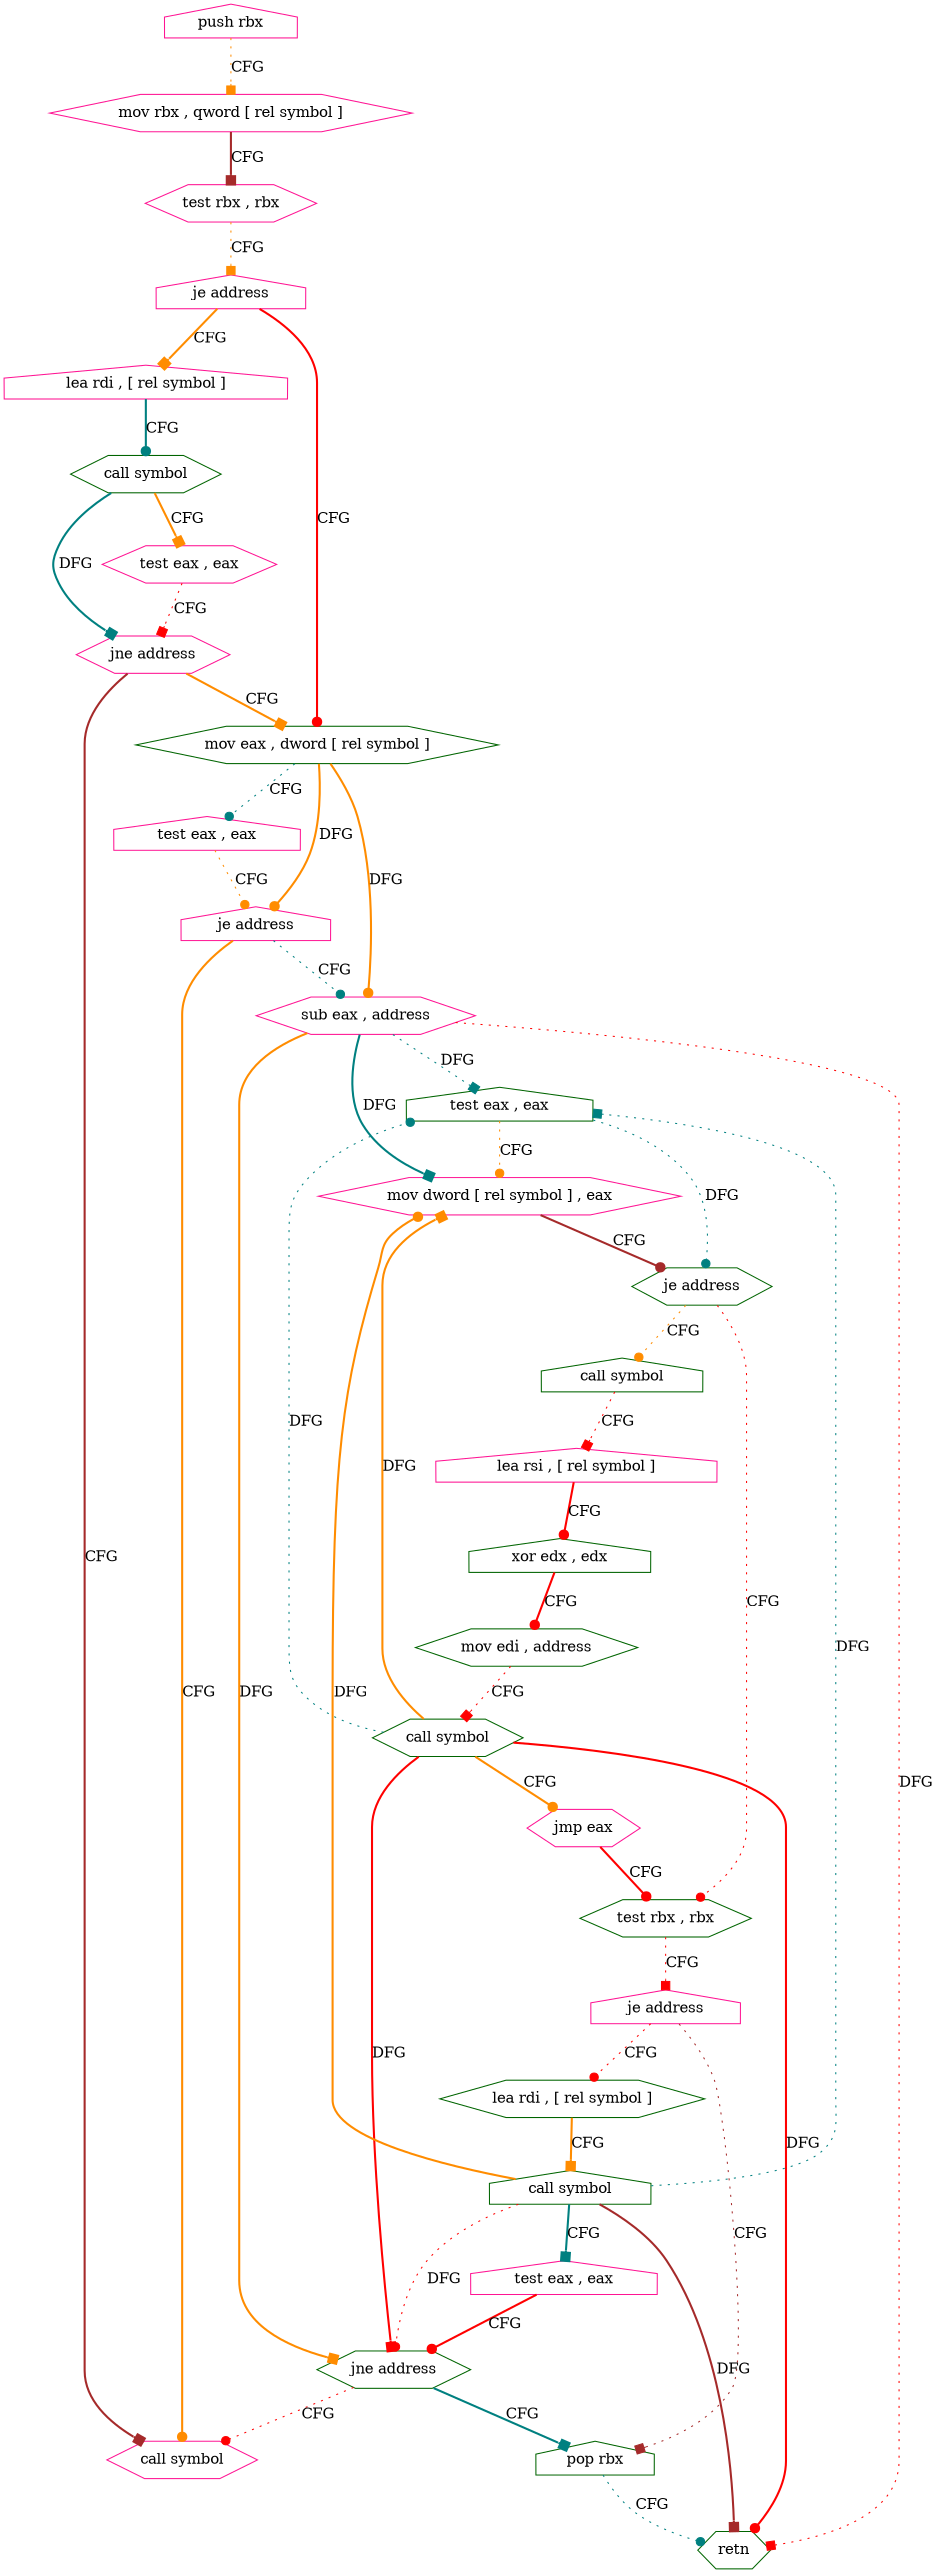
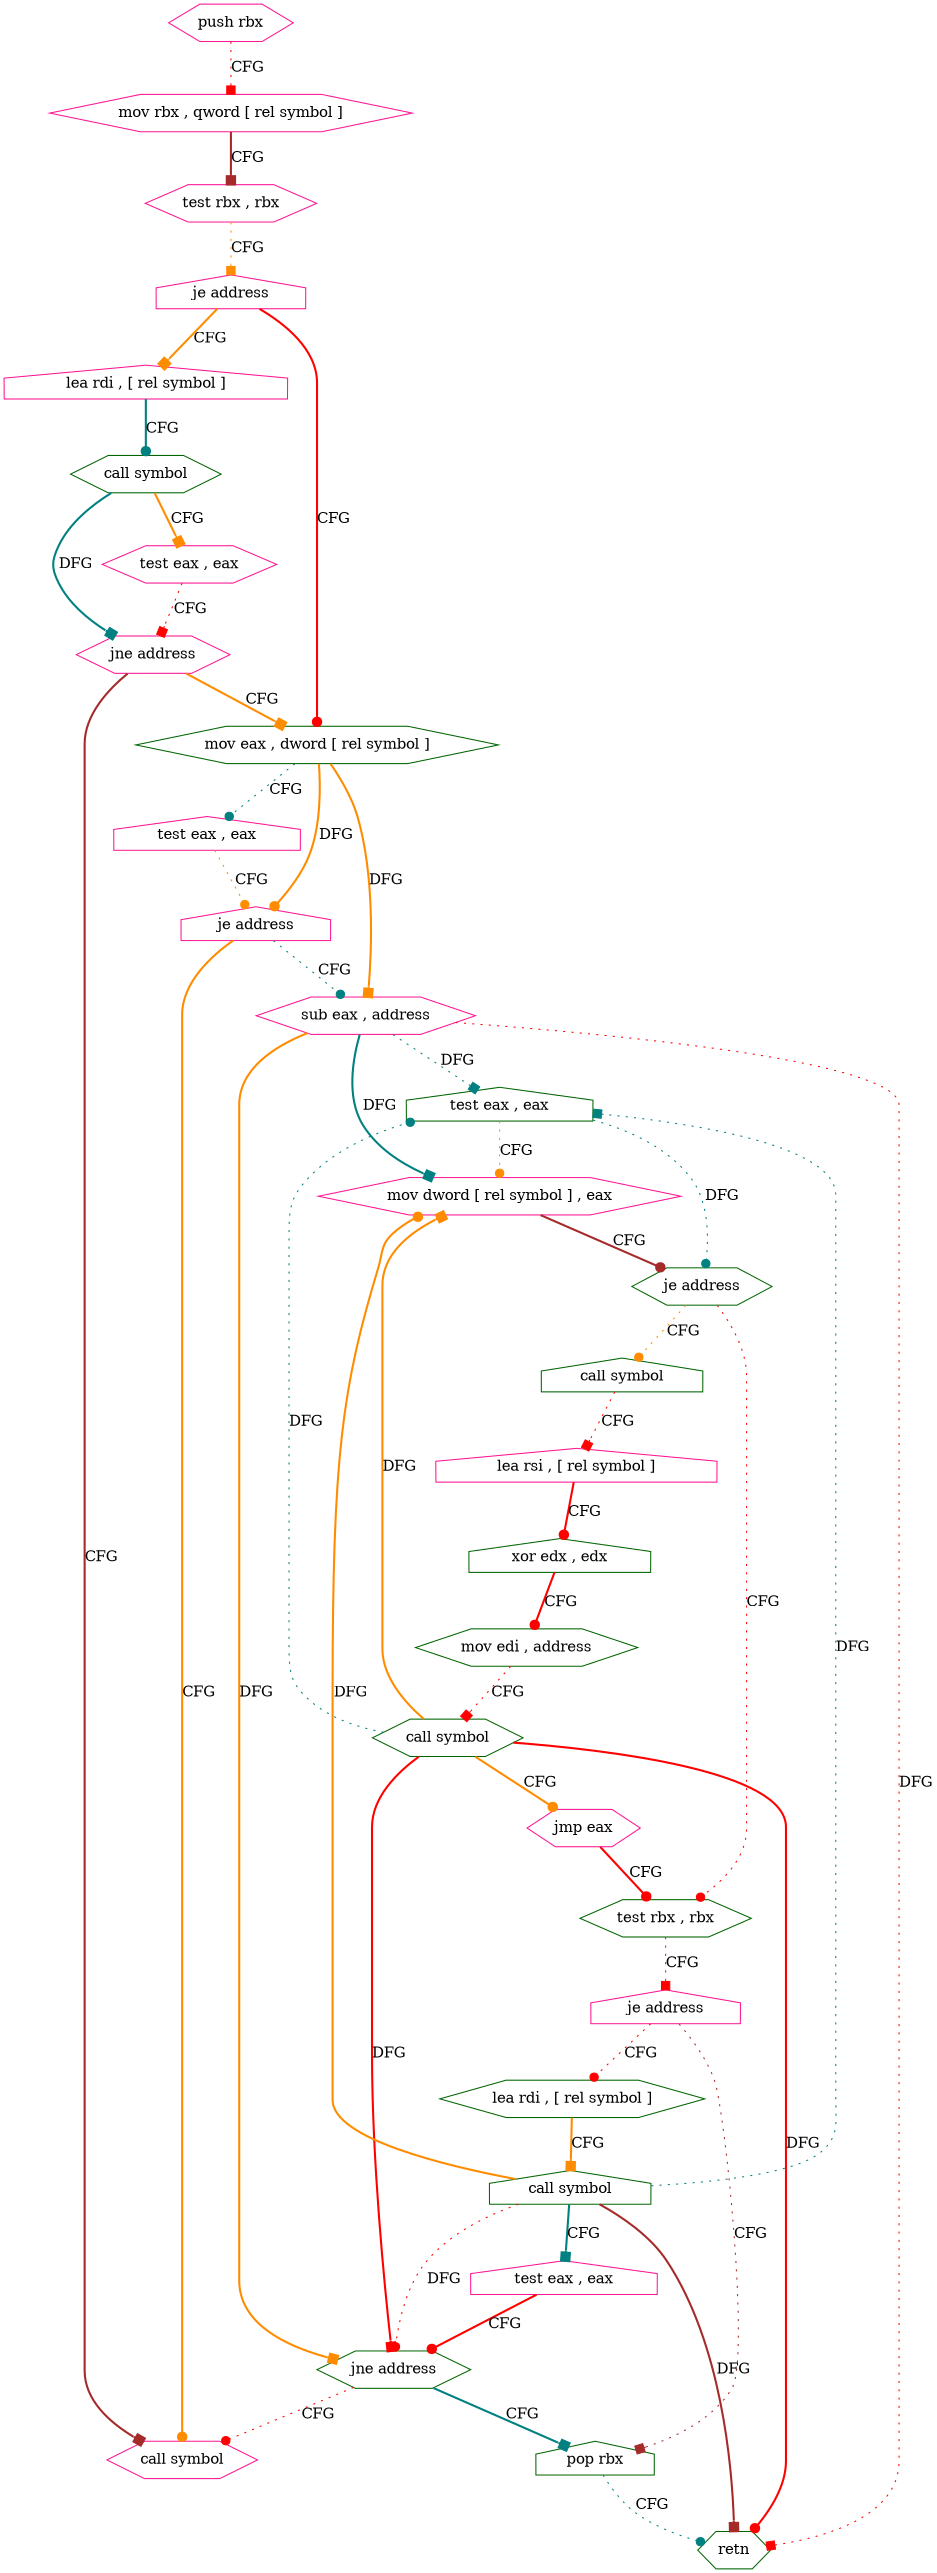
(231, 23) -> (231, 23)
(231, 61) -> (231, 63)
(368, 872) -> (368, 871)
